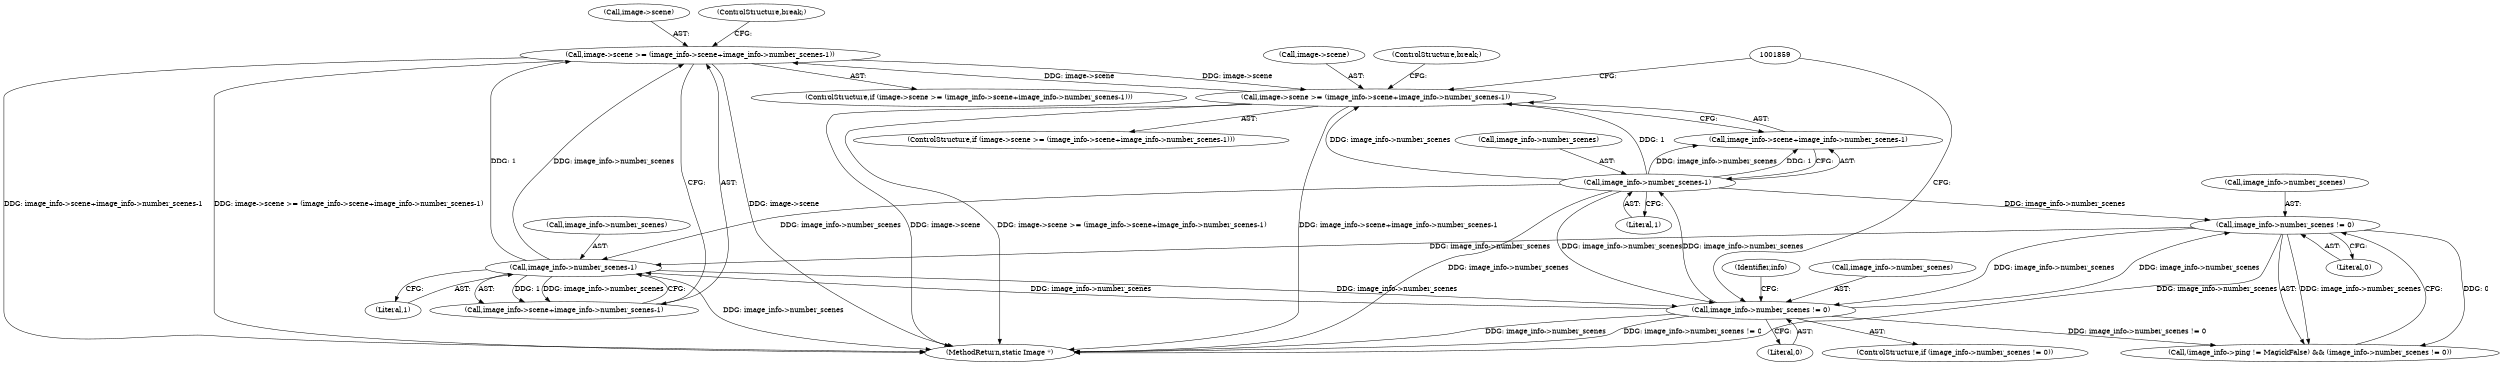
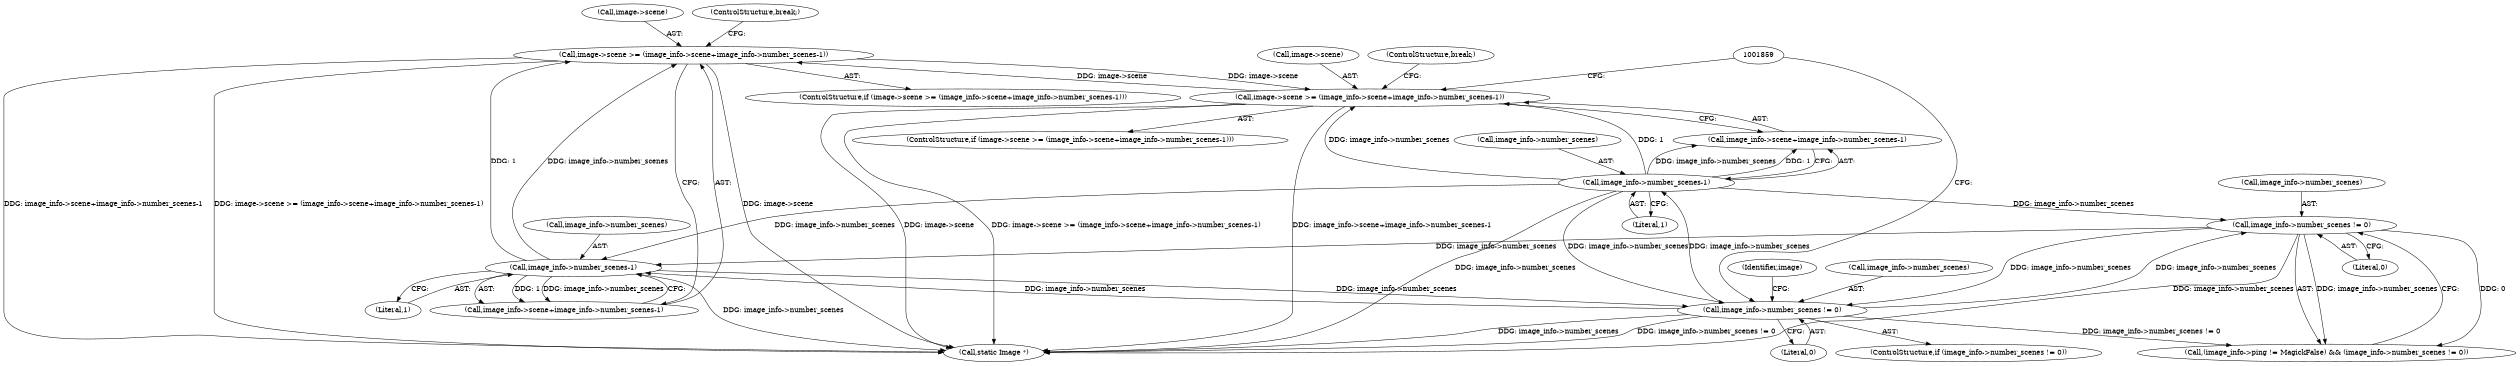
(1761, 268) -> (1772, 268)
(1000, 353) -> (994, 353)
